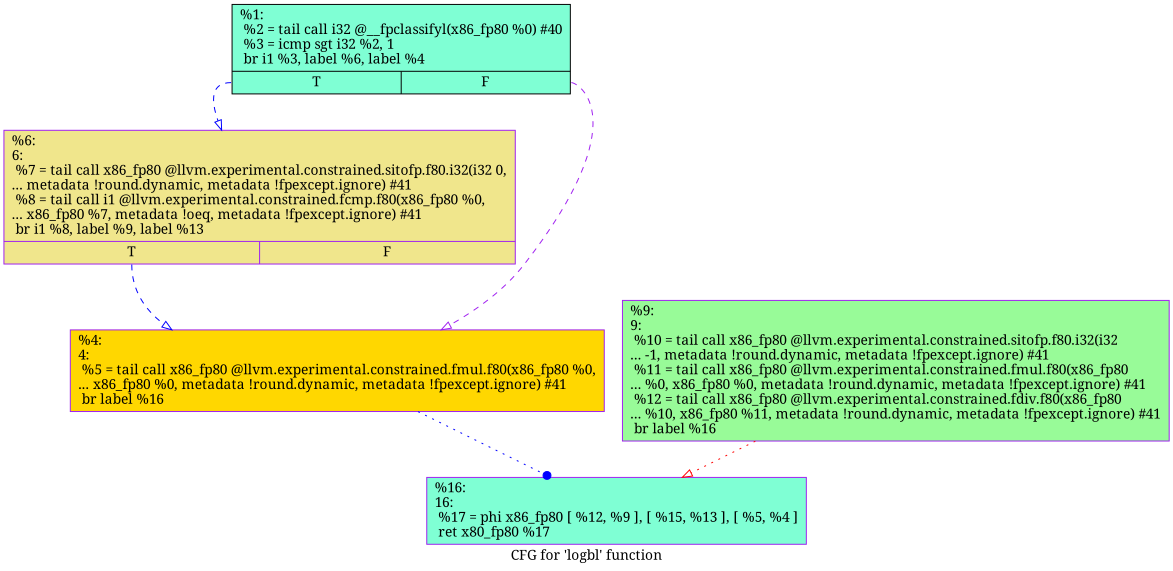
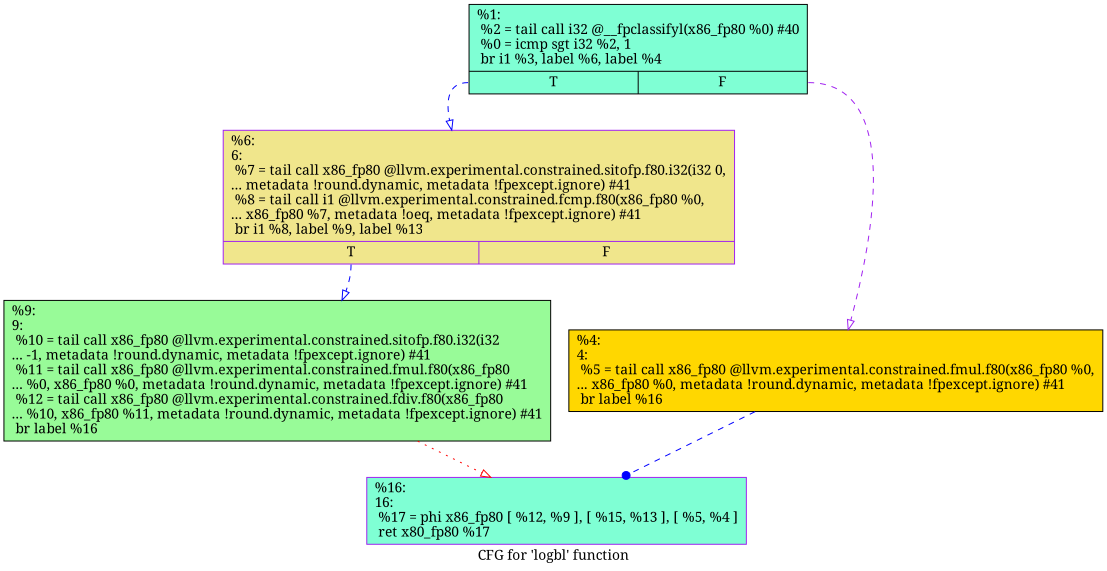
(317, 45) -> (554, 45)
(140, 298) -> (350, 278)
(337, 371) -> (836, 371)
(896, 371) -> (277, 371)
(481, 443) -> (692, 443)
